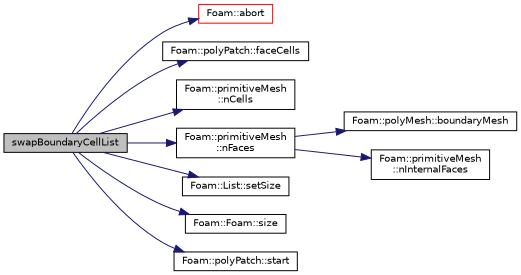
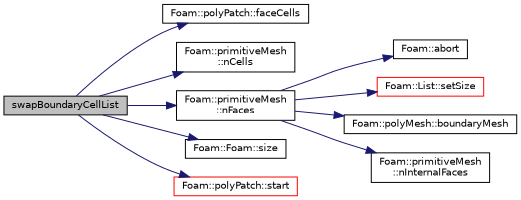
(236, 14) -> (430, 49)
(121, 67) -> (331, 72)
(146, 163) -> (331, 96)
(236, 186) -> (430, 87)
(236, 261) -> (236, 186)
